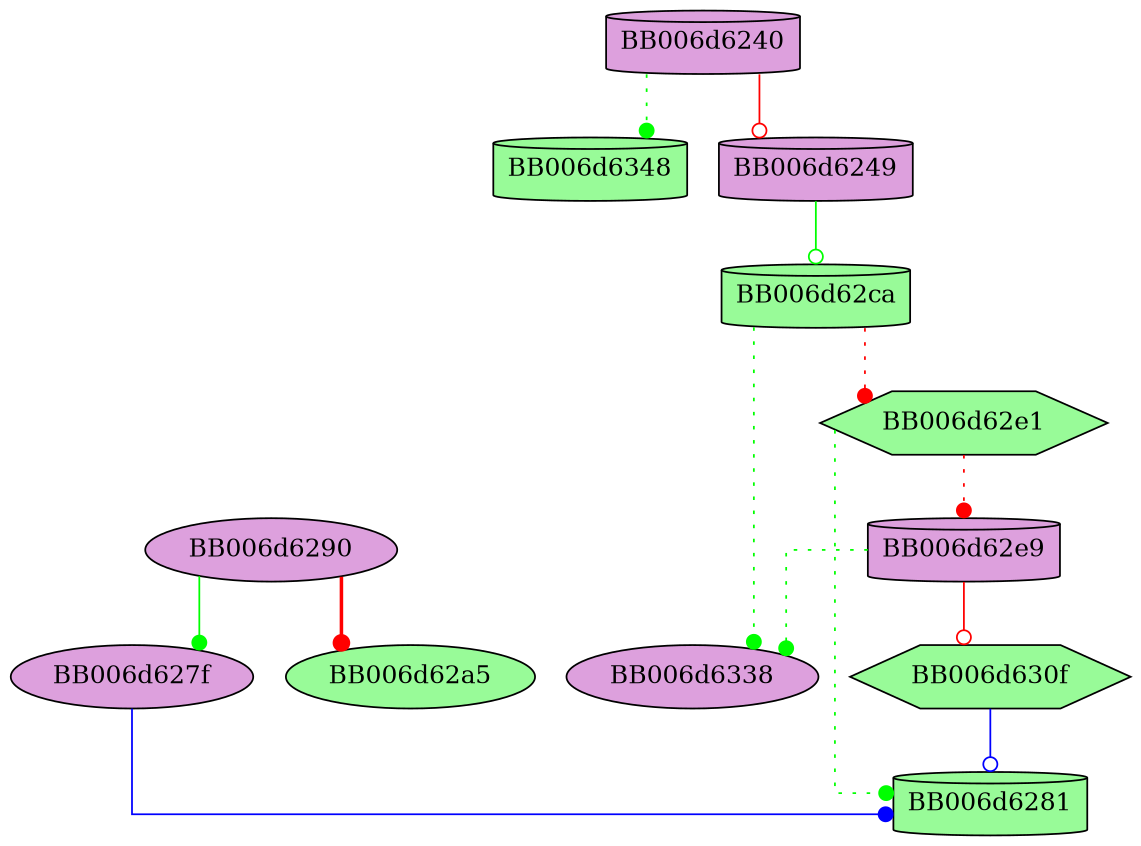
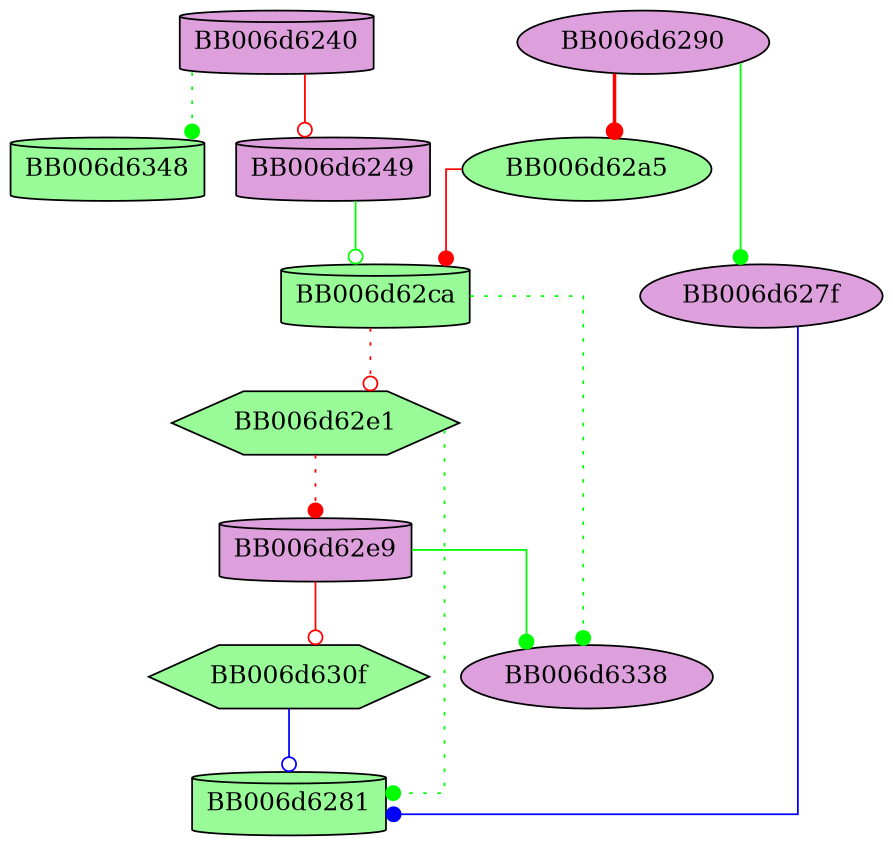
none -> (446, 202)
(865, 358) -> (370, 352)
(786, 555) -> (511, 550)
